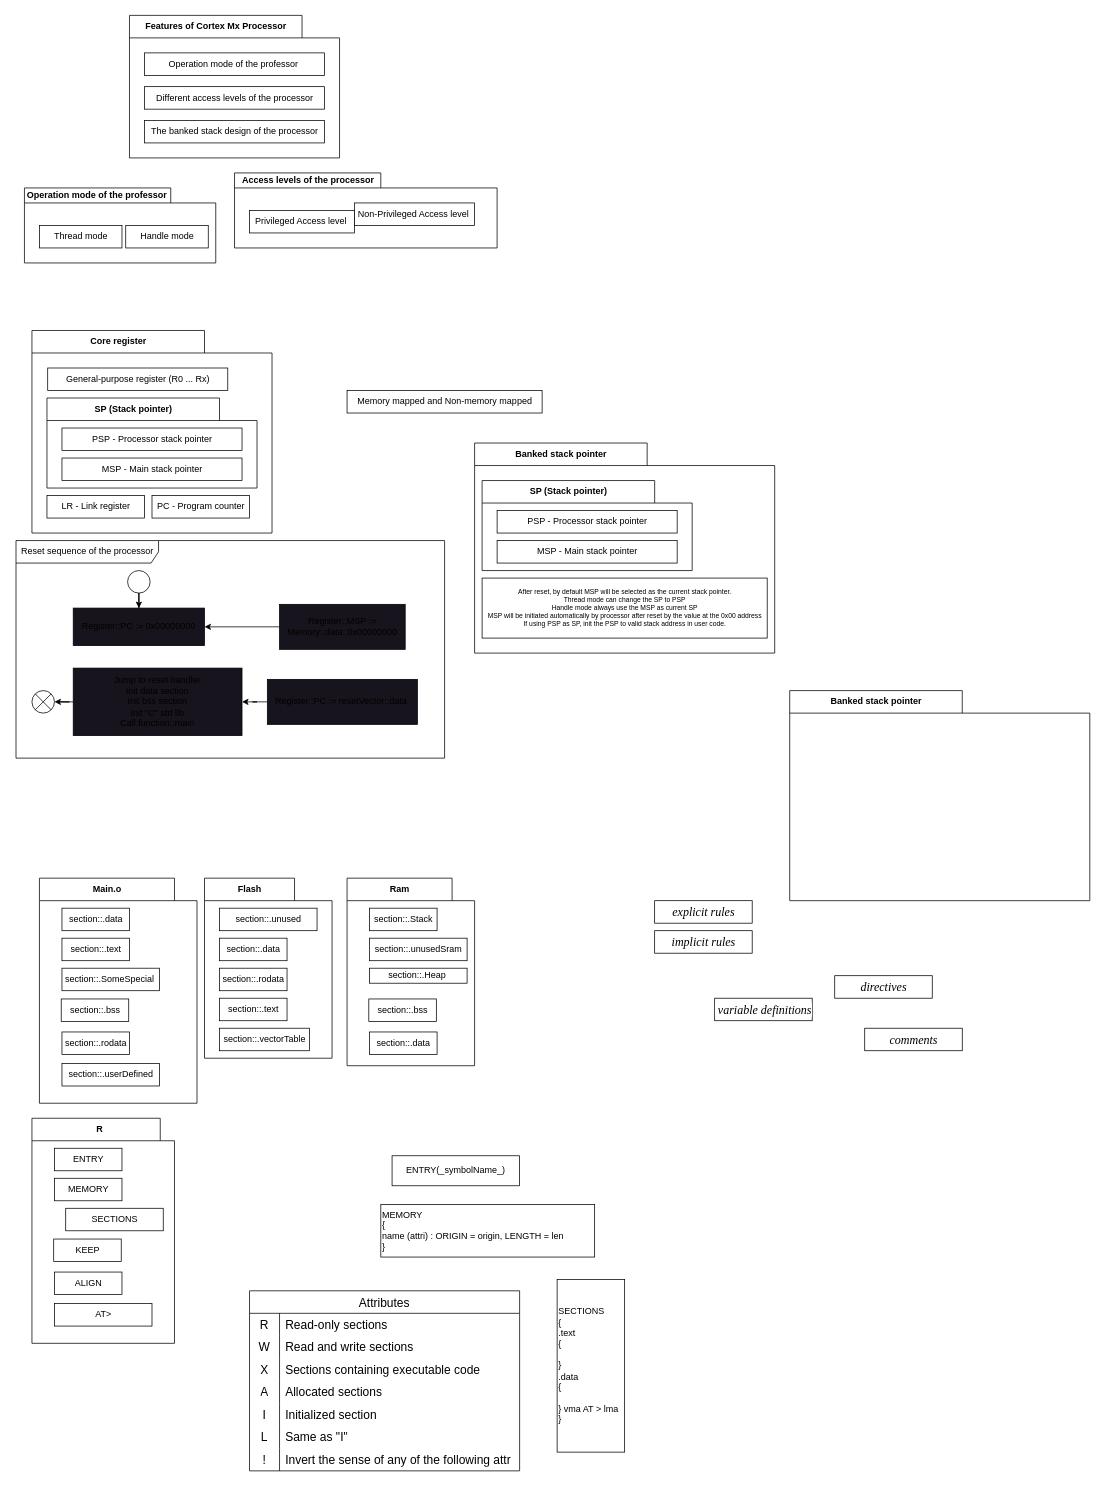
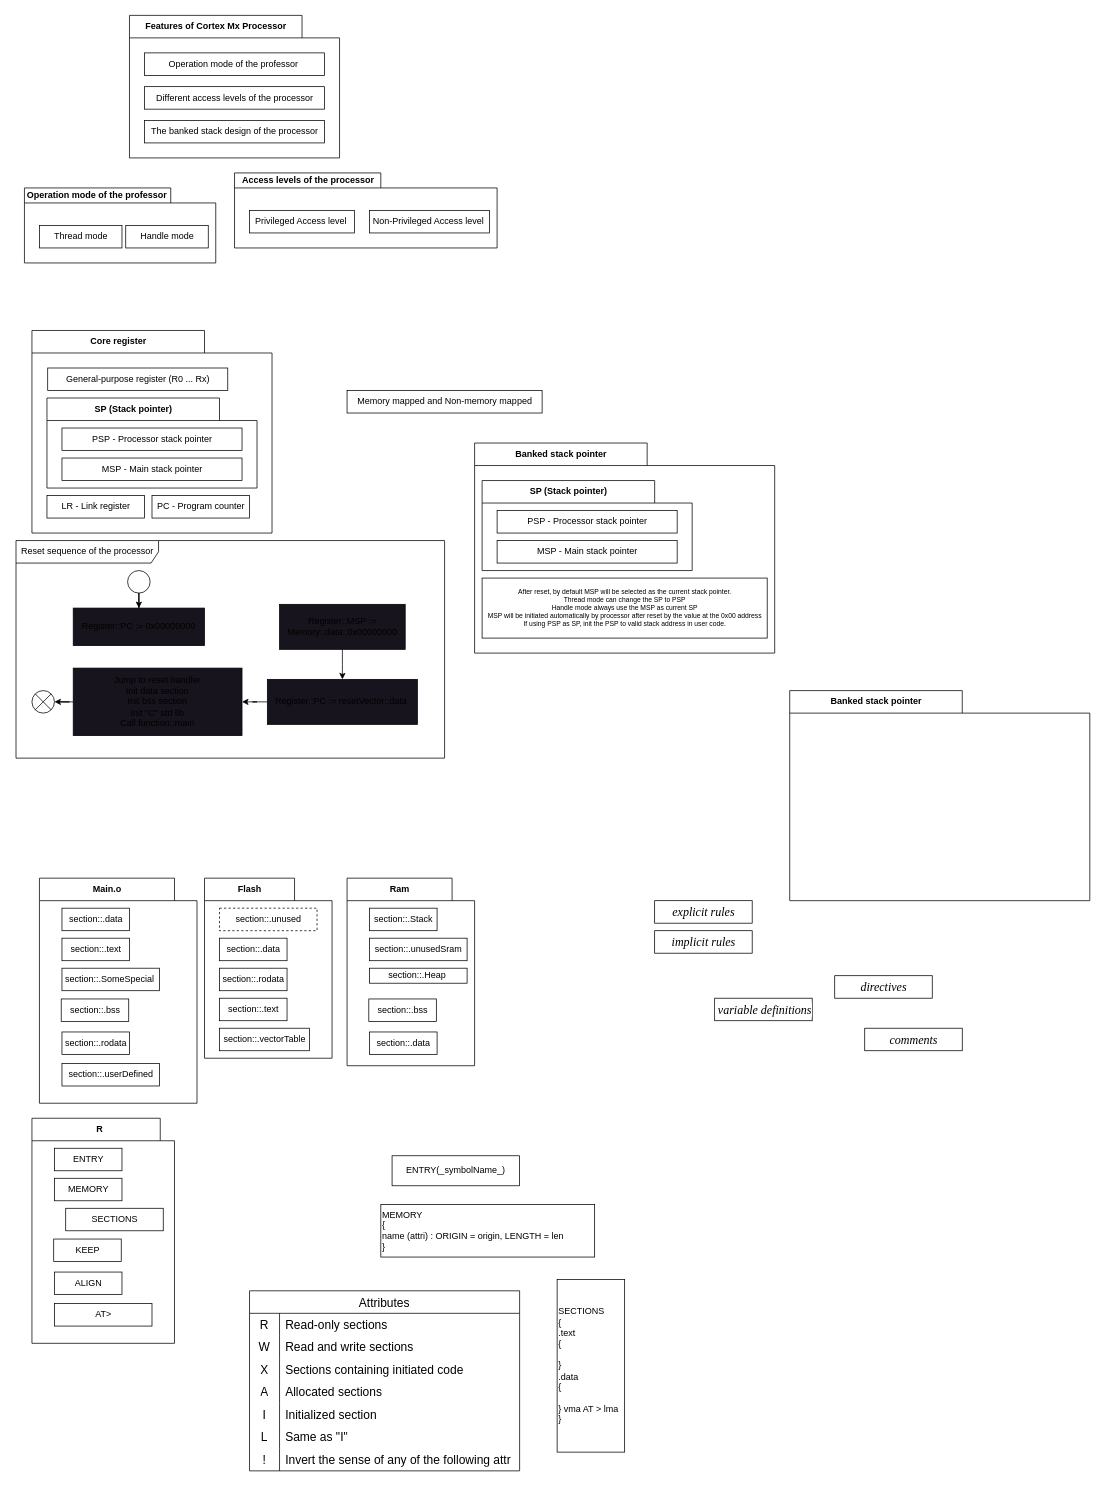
(414, 214) -> (429, 222)
(244, 627) -> (342, 661)
(268, 919) -> (268, 919)
(392, 1369) -> (386, 1369)
